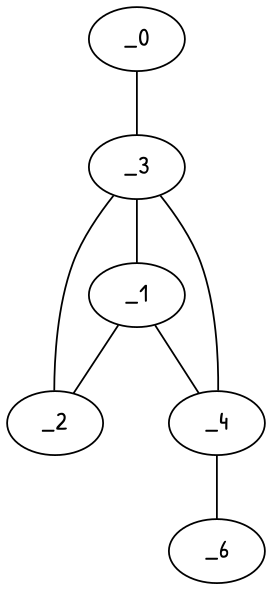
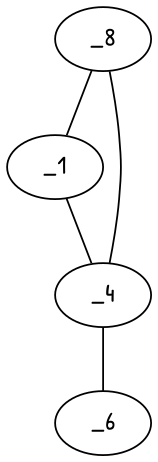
(137, 39) -> none
(137, 167) -> (103, 39)
(55, 423) -> none
